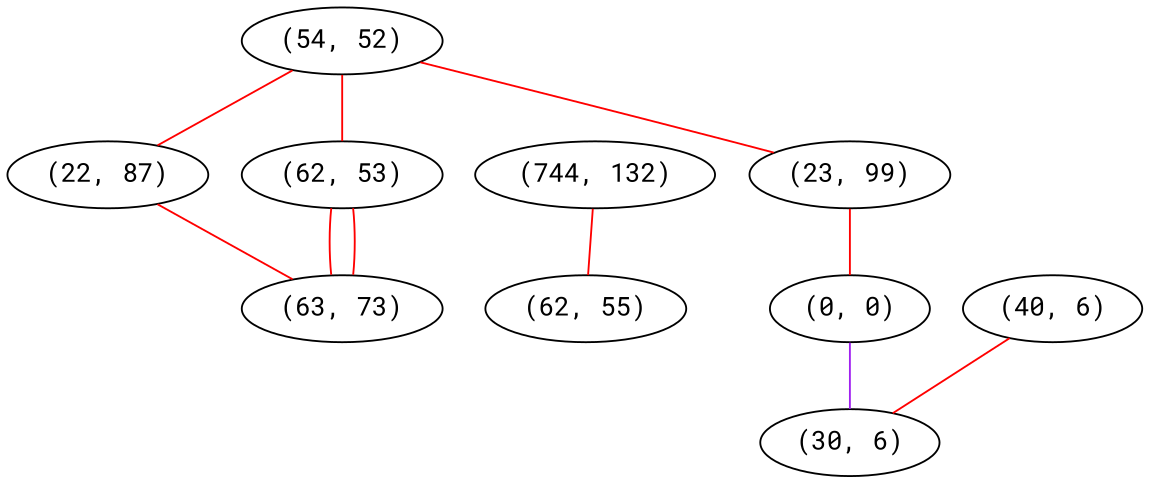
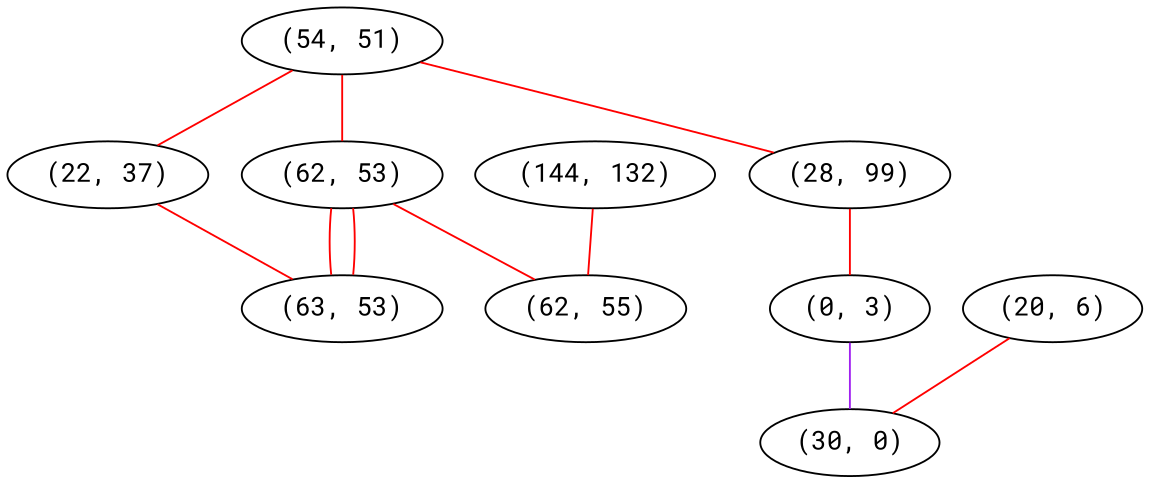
(342, 41) -> (342, 41)
(108, 175) -> (108, 175)
(595, 175) -> (595, 175)
(850, 175) -> (850, 175)
none -> (464, 242)
(342, 309) -> (342, 309)
(850, 309) -> (850, 309)
(1053, 309) -> (1053, 309)
(850, 443) -> (850, 443)
